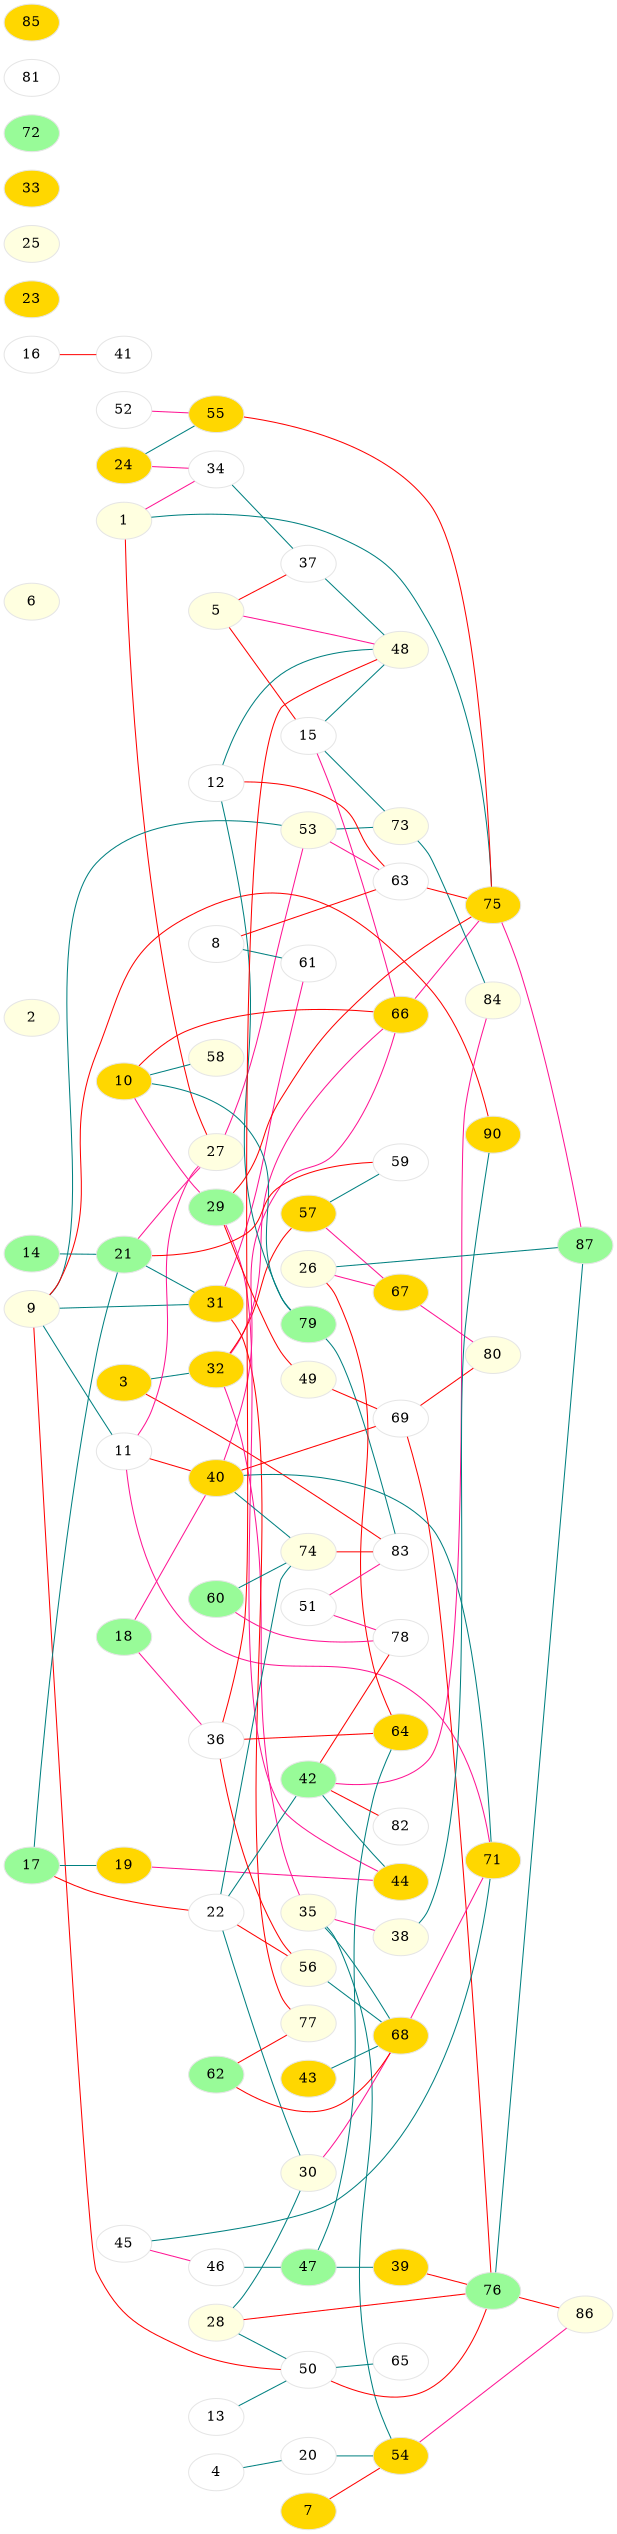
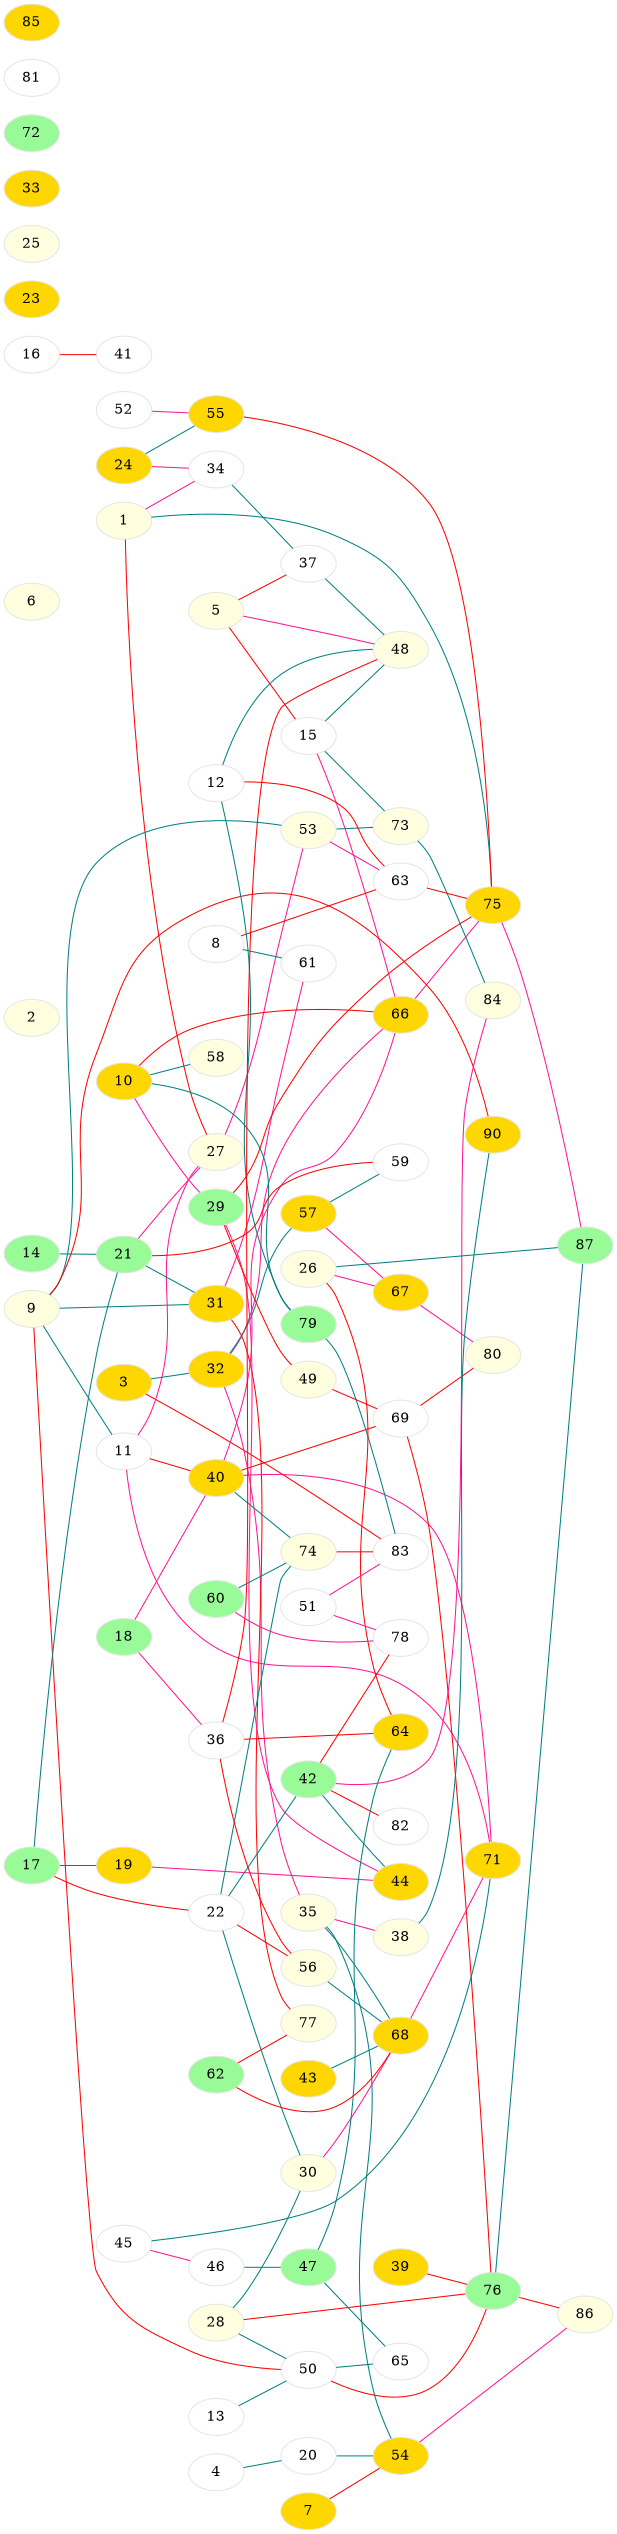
(260, 1290) -> (260, 1290)
(447, 1558) -> (447, 1558)
(353, 2267) -> (355, 2315)
